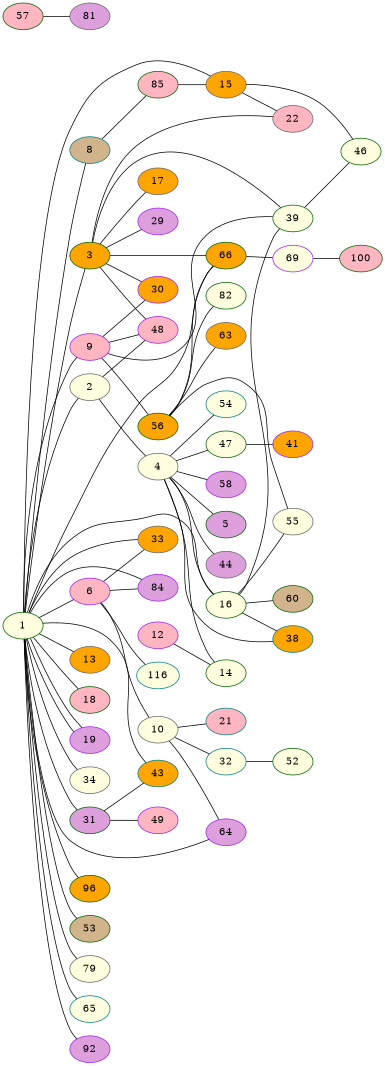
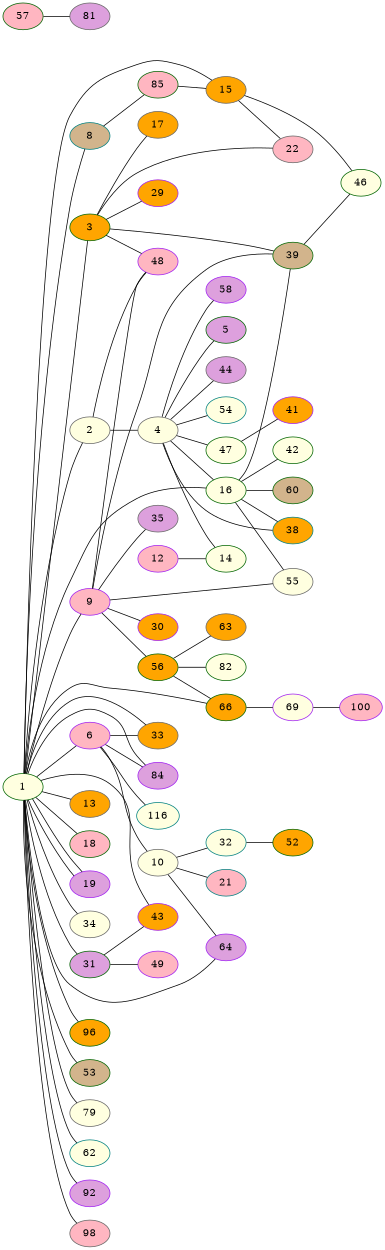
(293, 218) -> (293, 256)
(158, 221) -> (158, 193)
(158, 256) -> none
(361, 259) -> (361, 707)
(124, 273) -> none
(263, 405) -> (191, 592)
none -> (293, 450)
none -> (158, 519)
(293, 762) -> (293, 843)
(158, 774) -> (158, 917)
(90, 1009) -> (90, 1153)
none -> (90, 1233)
